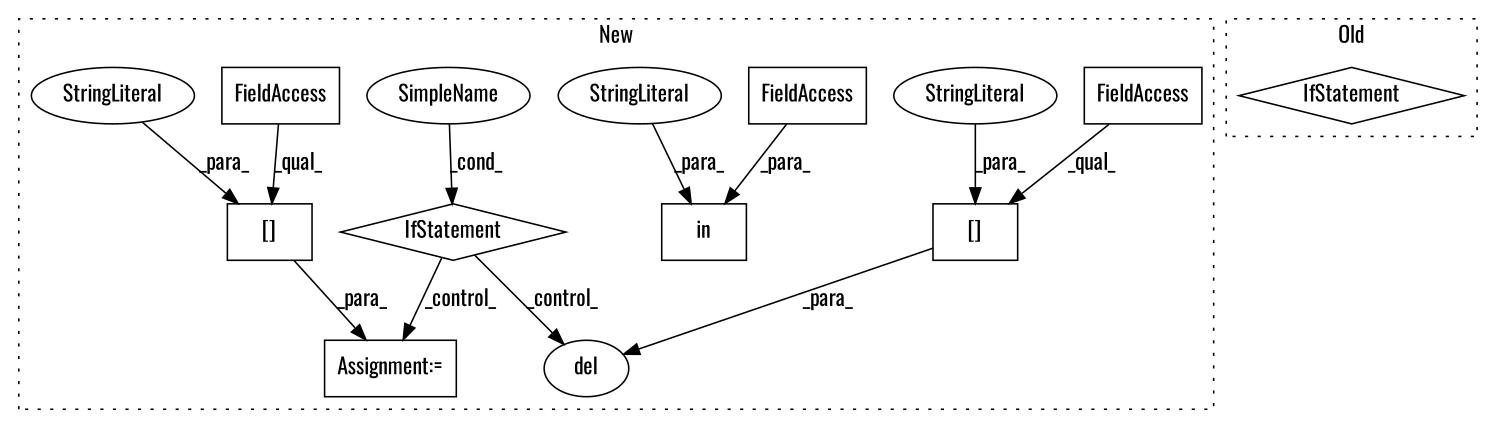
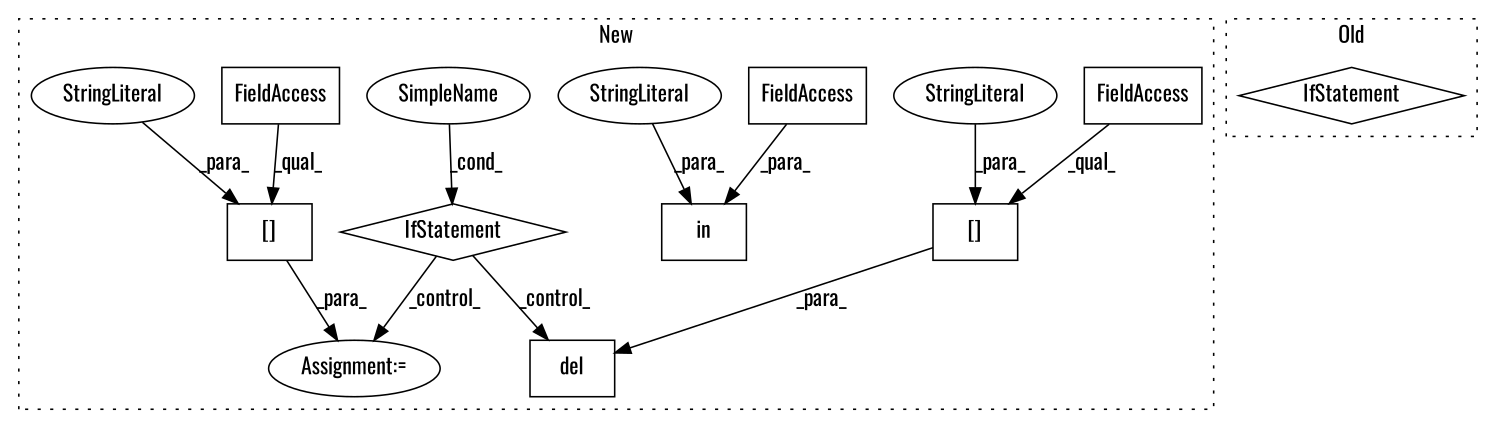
(390, 368) -> (354, 368)
(586, 368) -> (572, 368)
